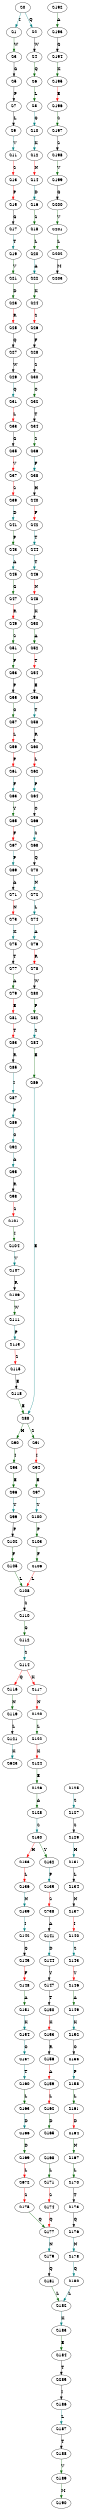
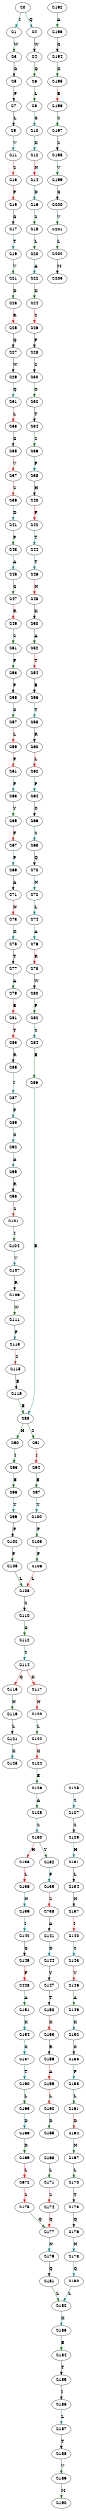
(12, 1764) -> (12, 1764)
(24, 1986) -> (24, 1986)
(61, 2380) -> (61, 2380)
